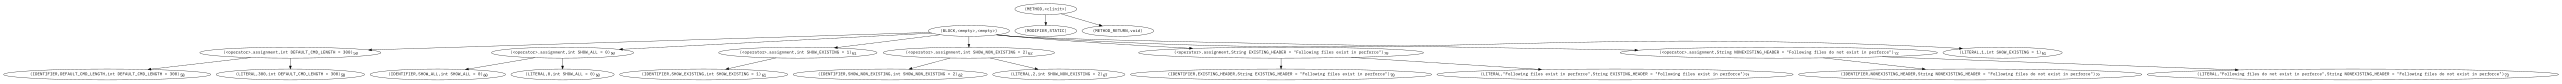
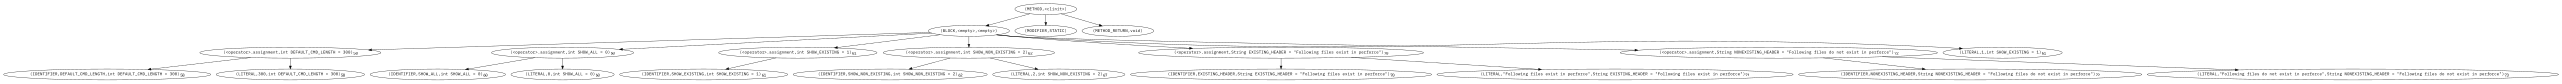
none -> (1009, 19)
